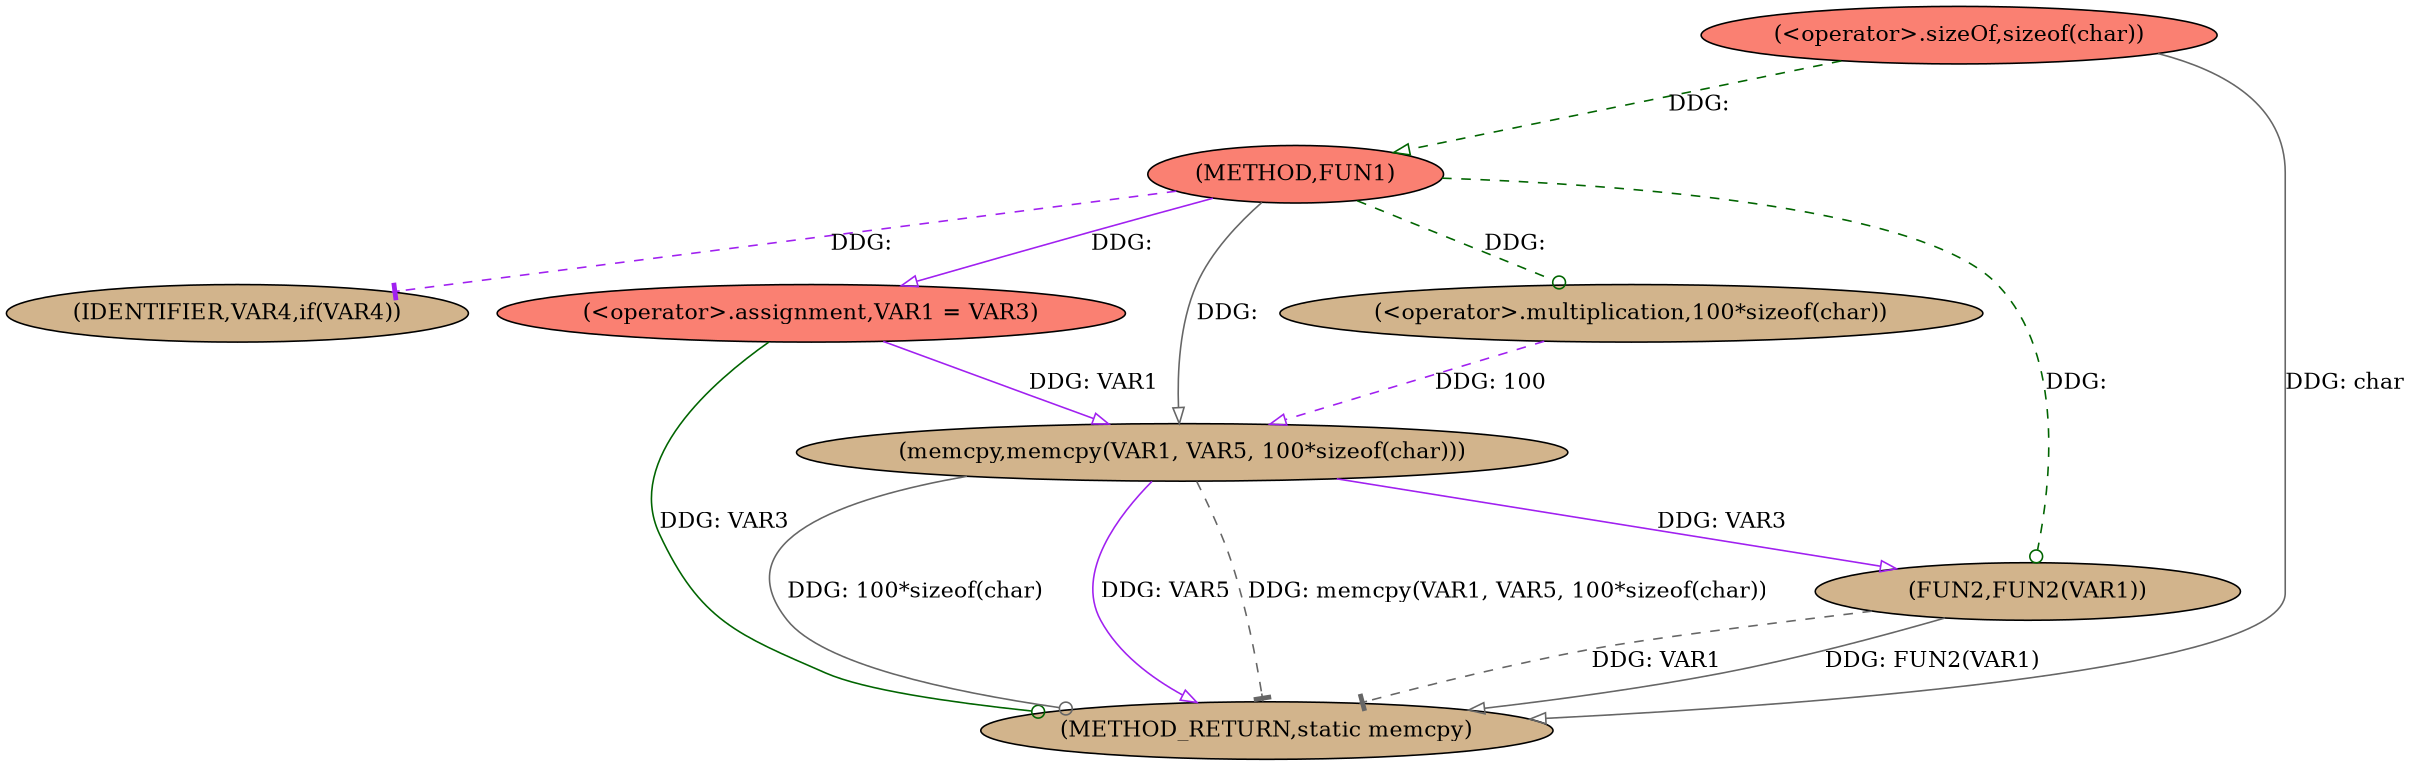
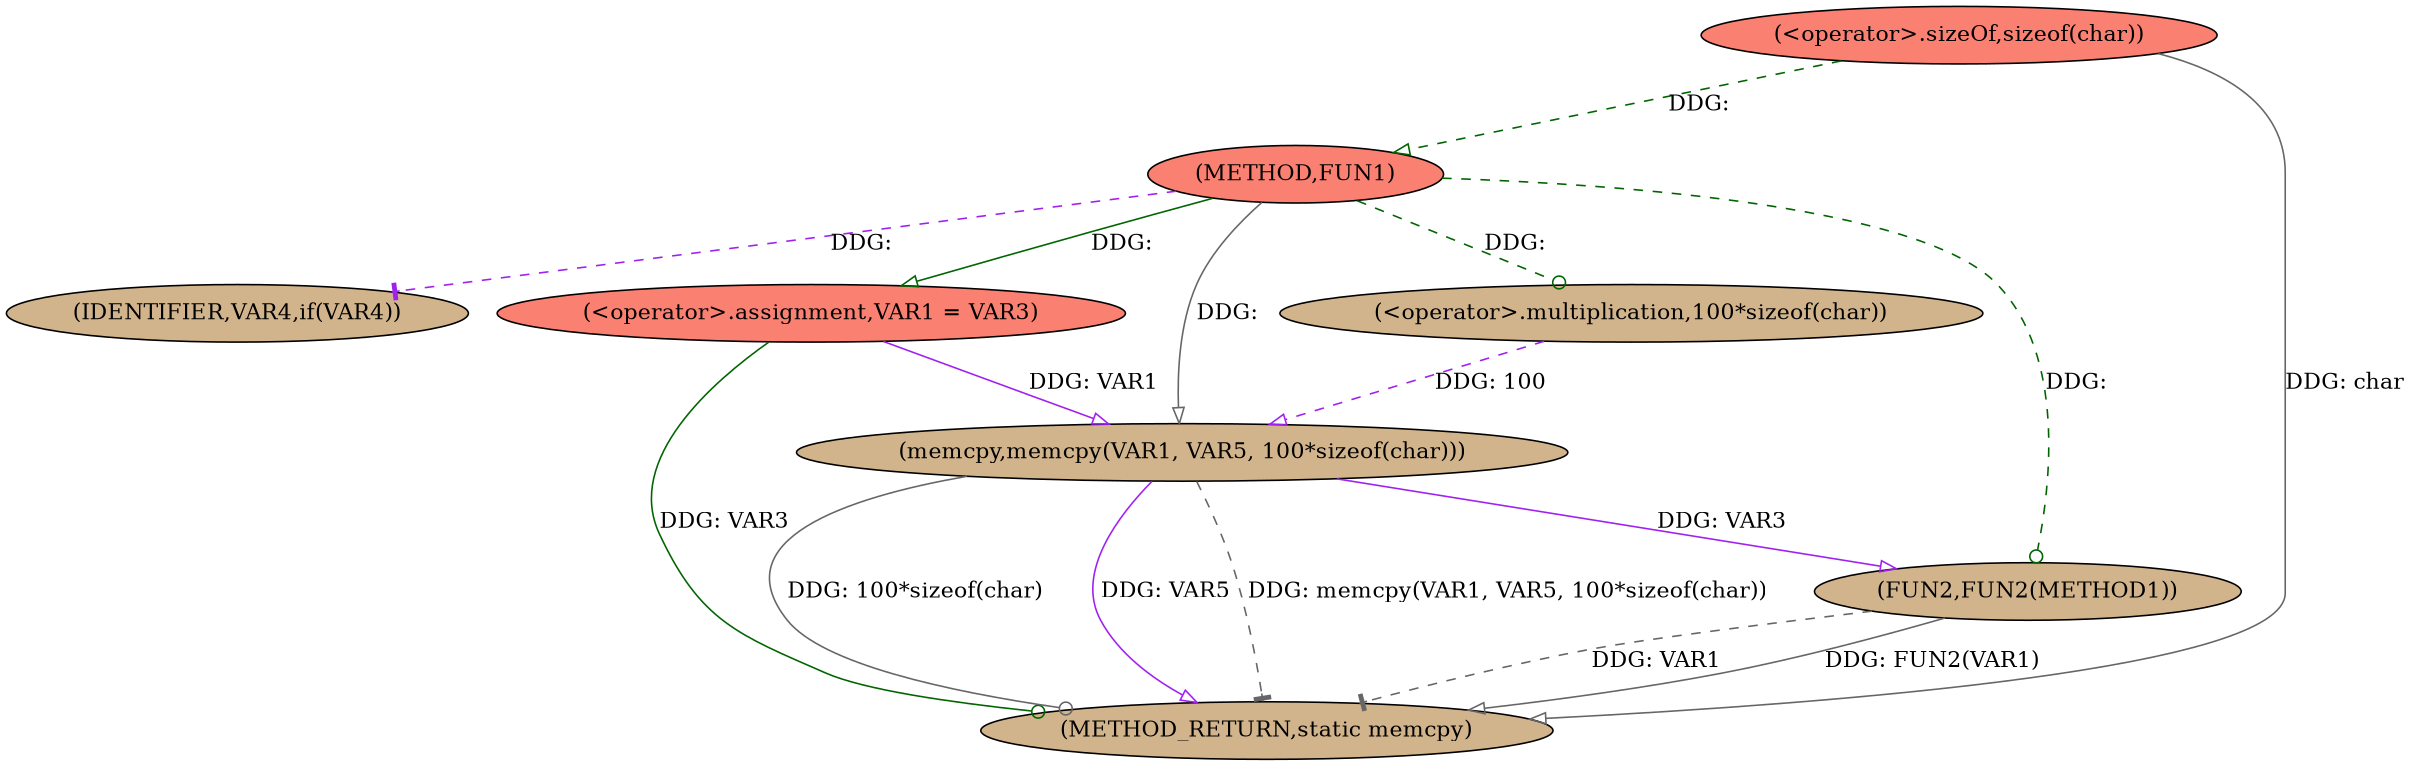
(1065, 239) -> (1065, 239)
(2028, 591) -> (2028, 591)
